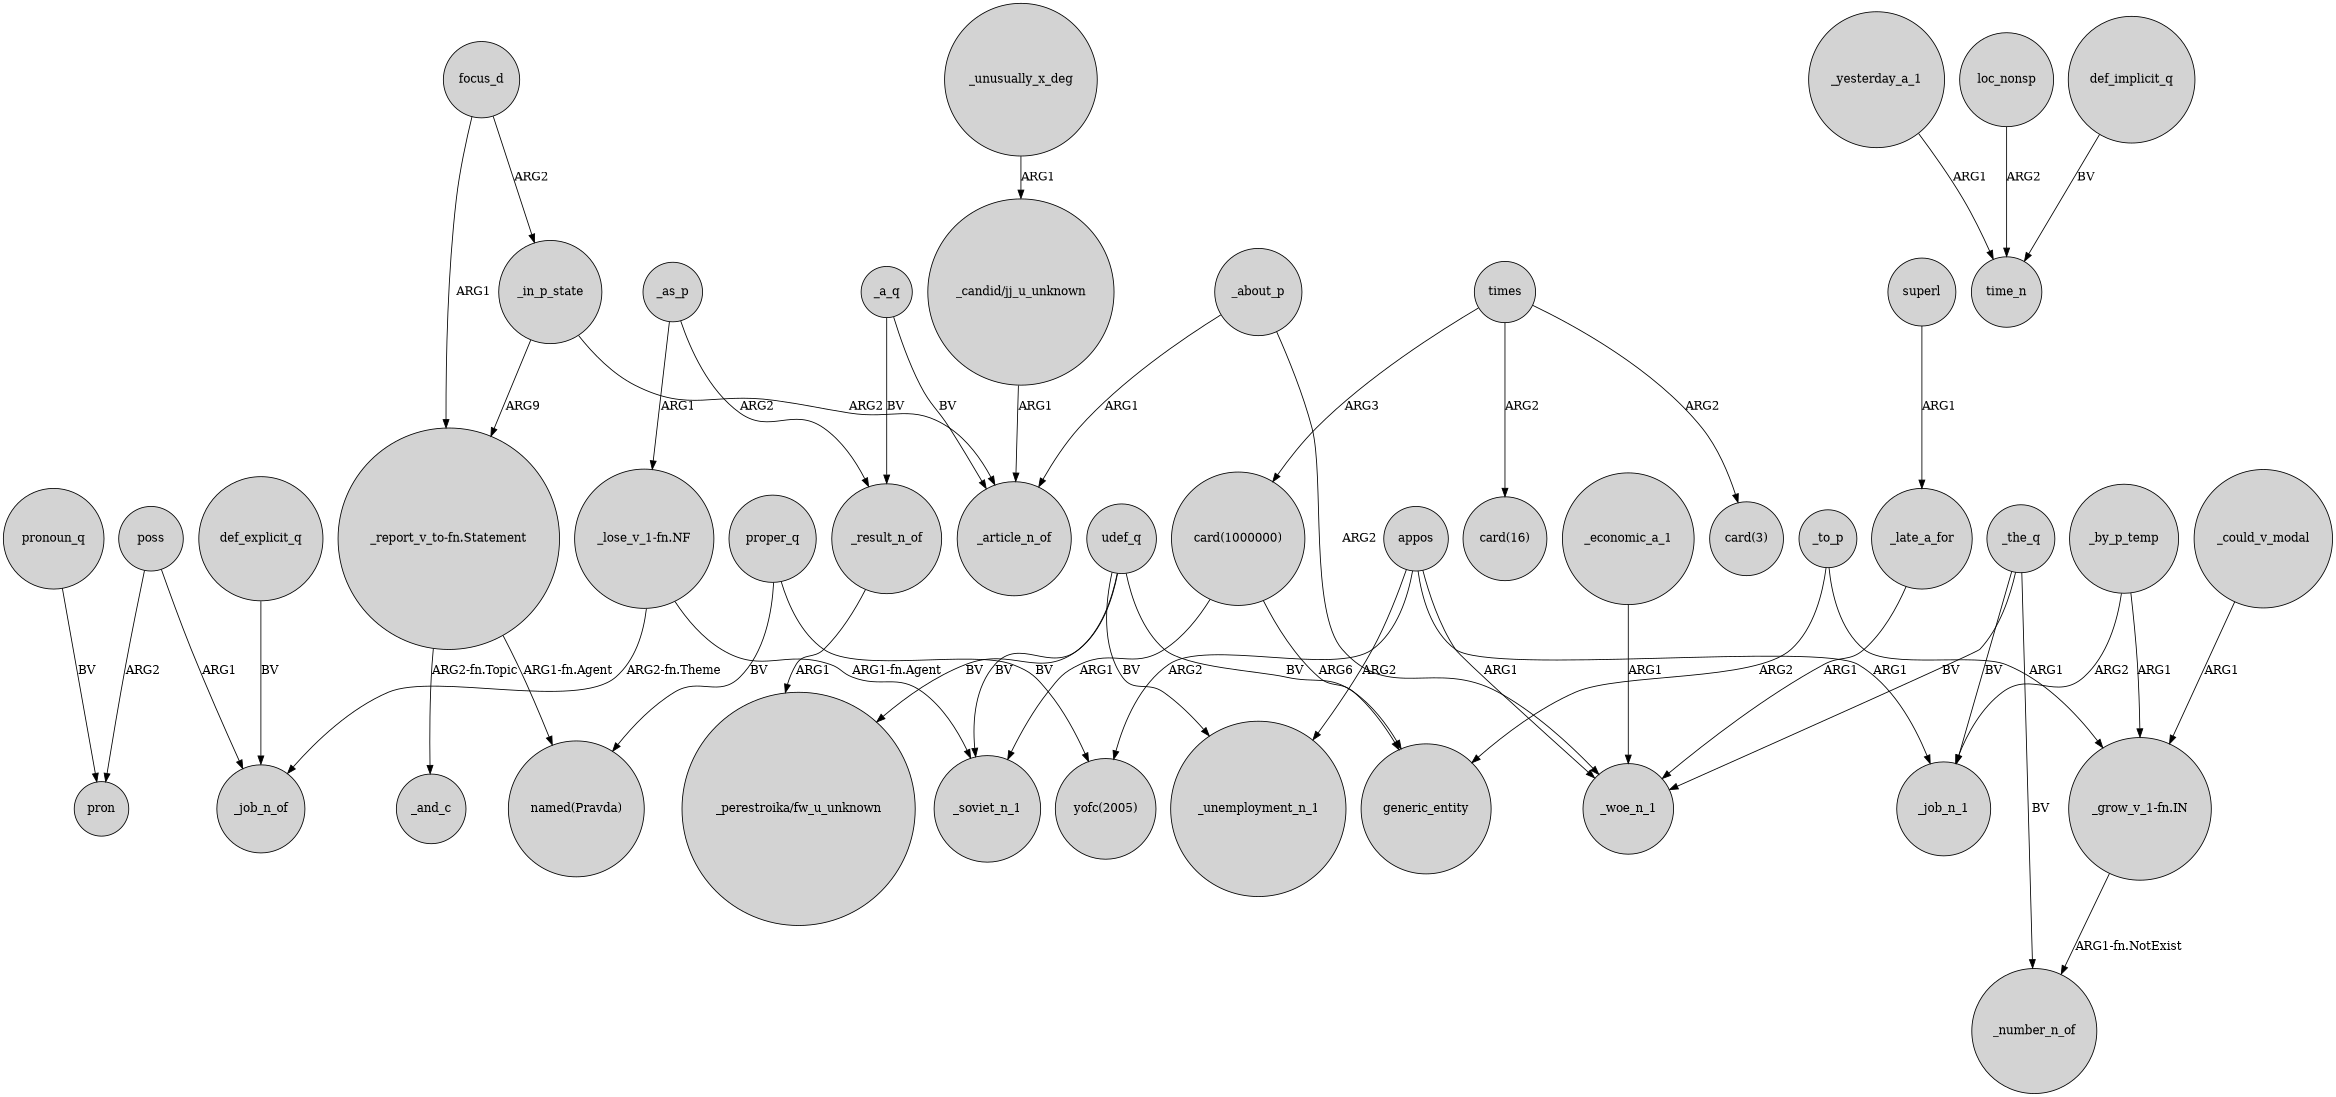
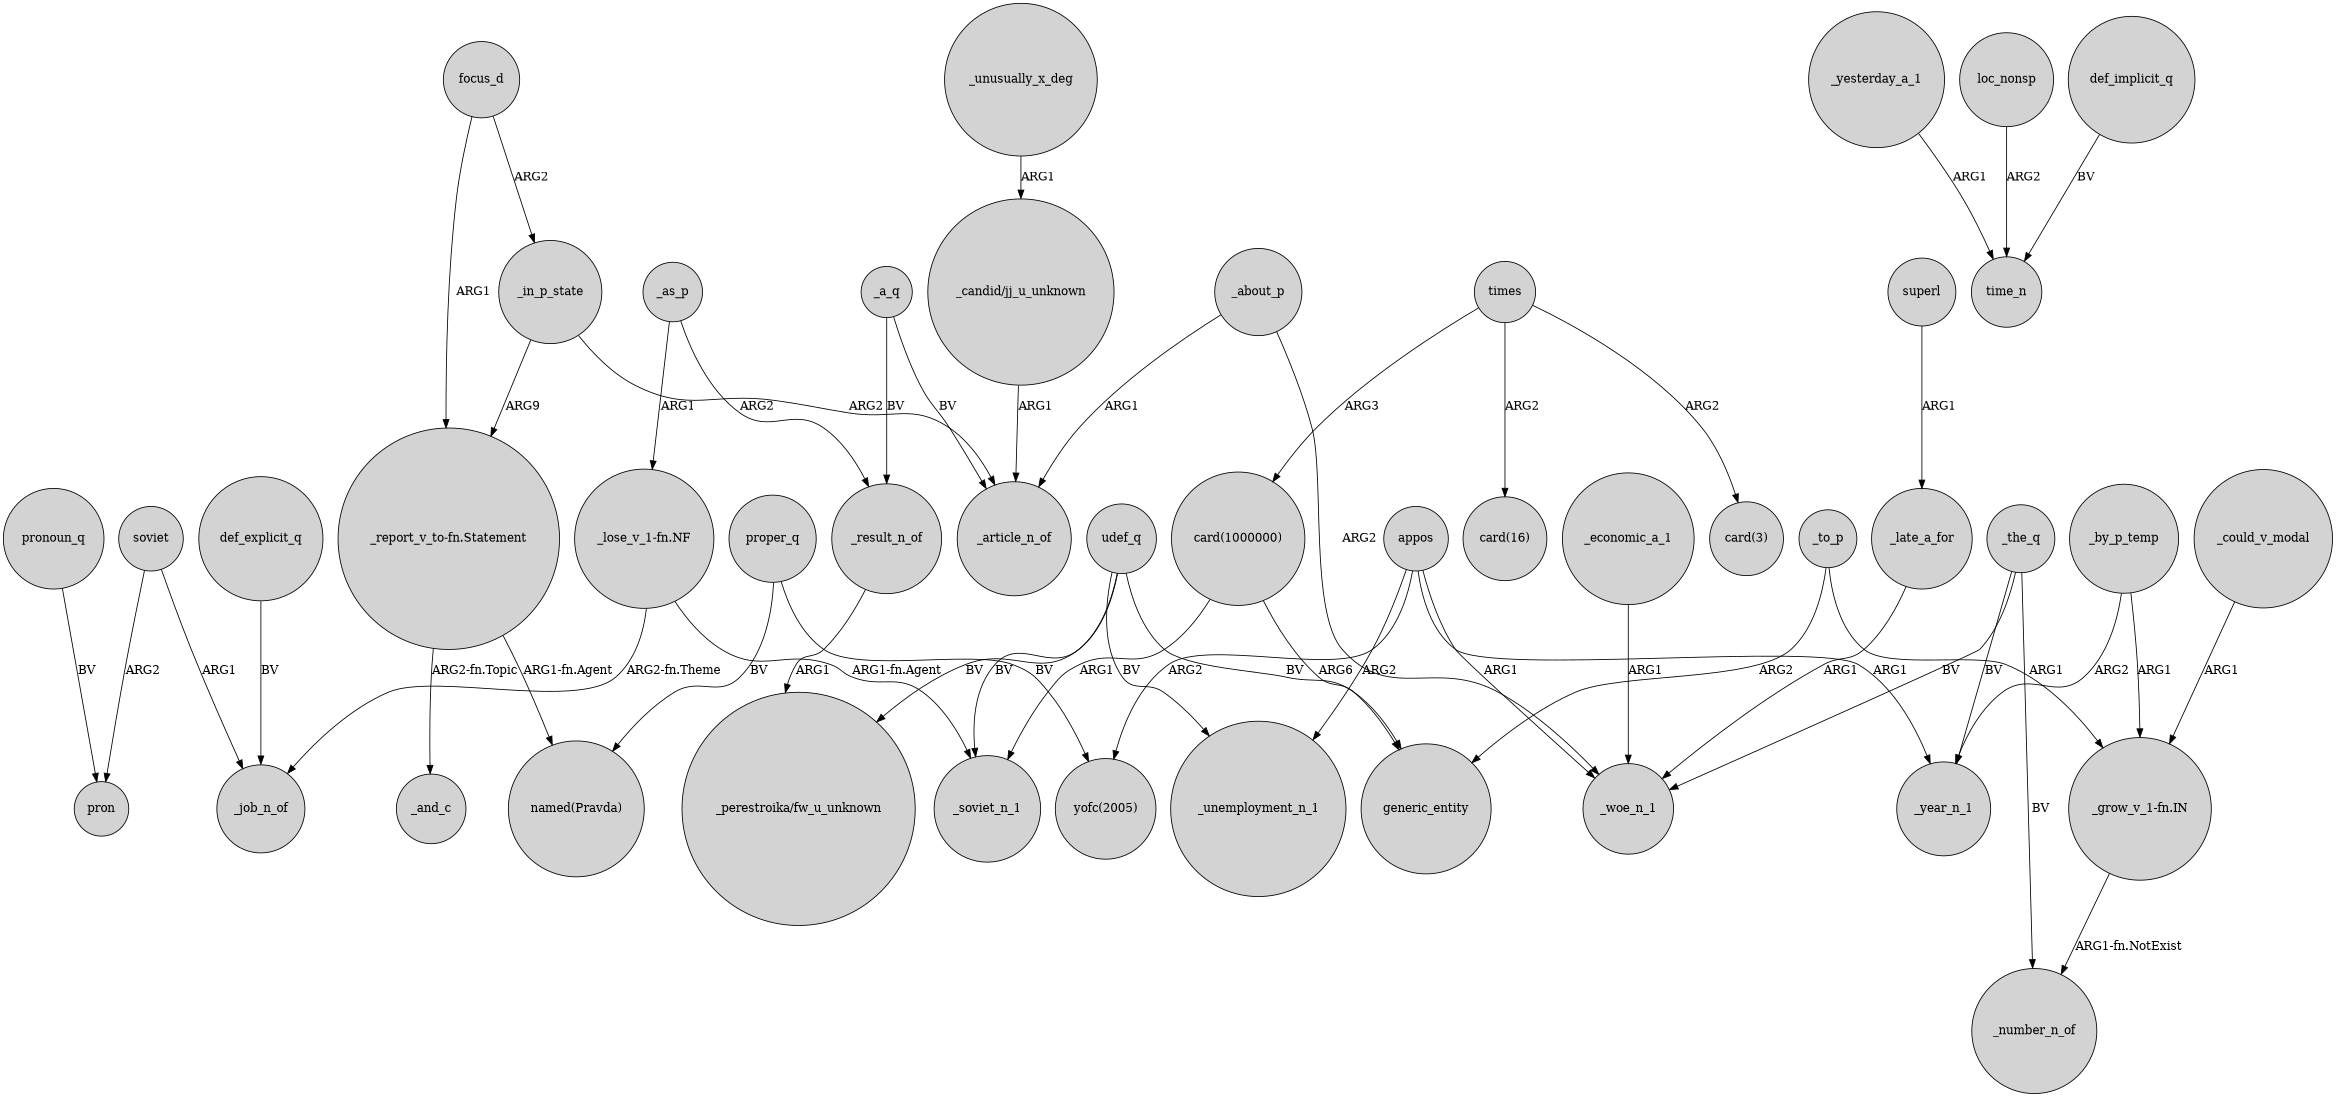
(151, 539) -> (151, 539)
(1944, 809) -> (1944, 809)
